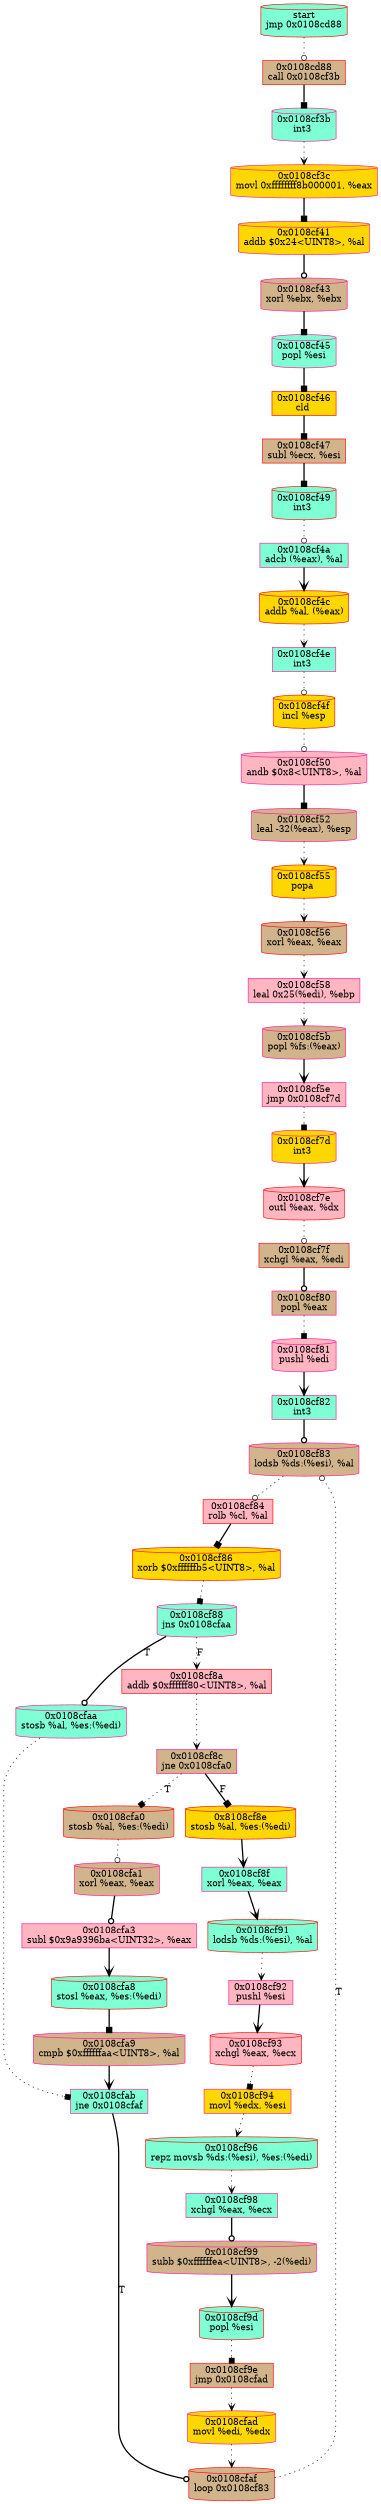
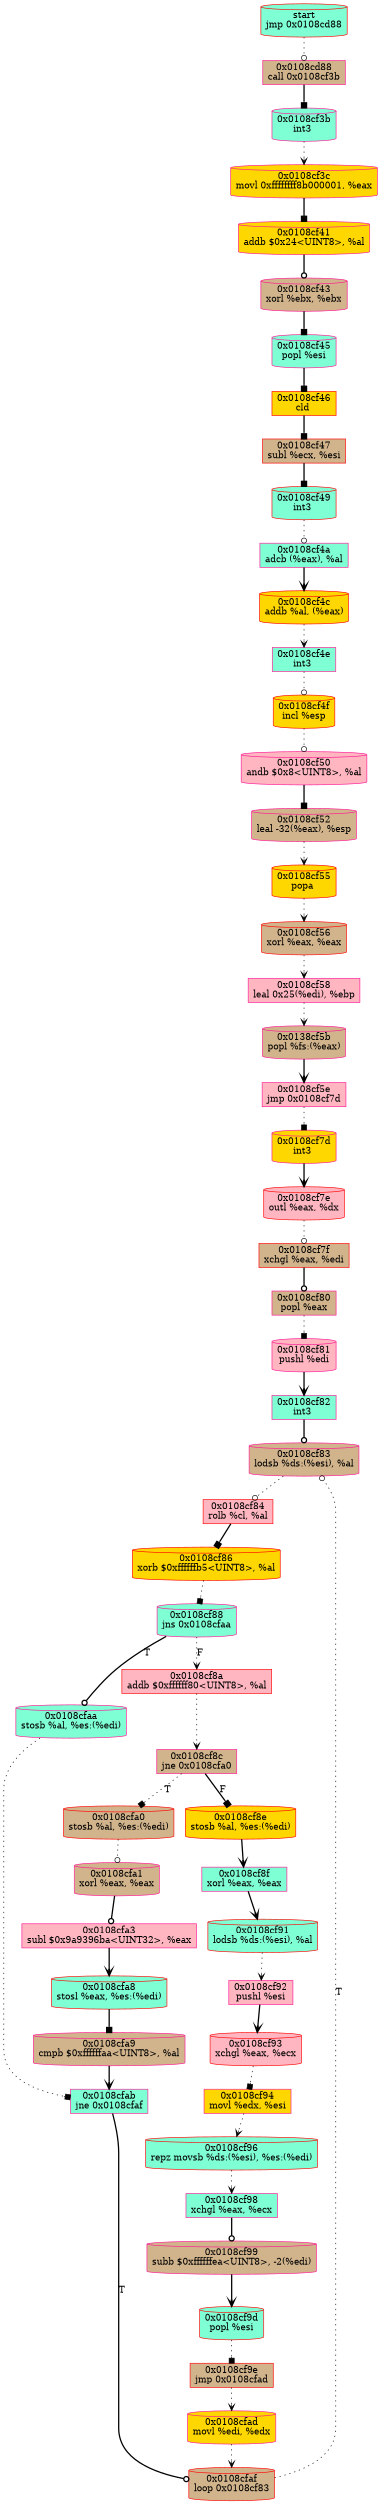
(304, 73) -> (304, 73)
(304, 1042) -> (304, 1042)
(241, 1823) -> (241, 1823)
